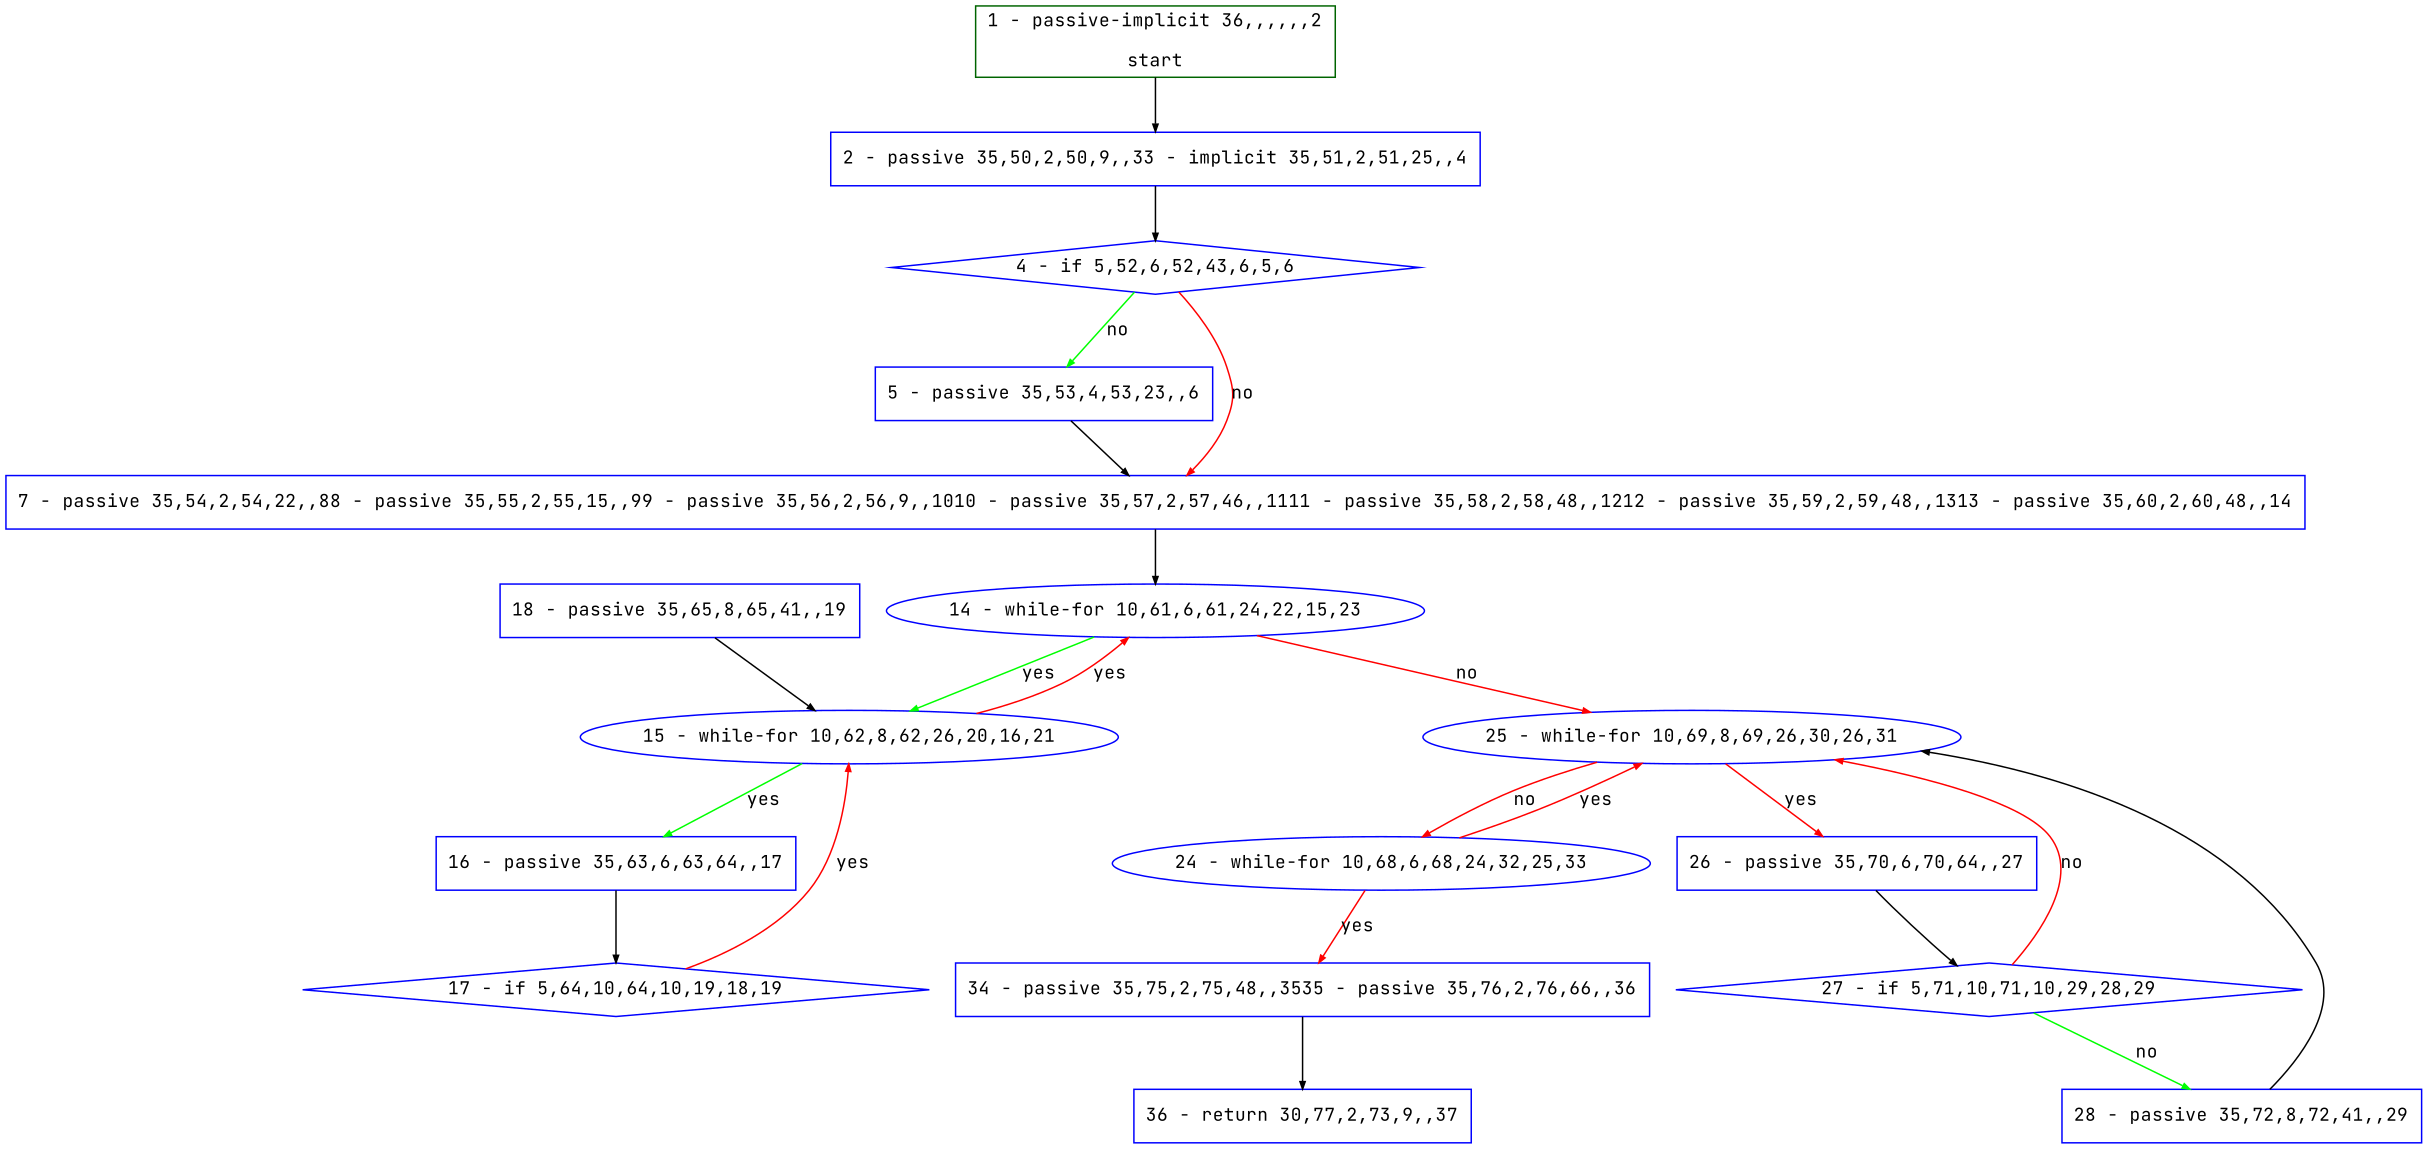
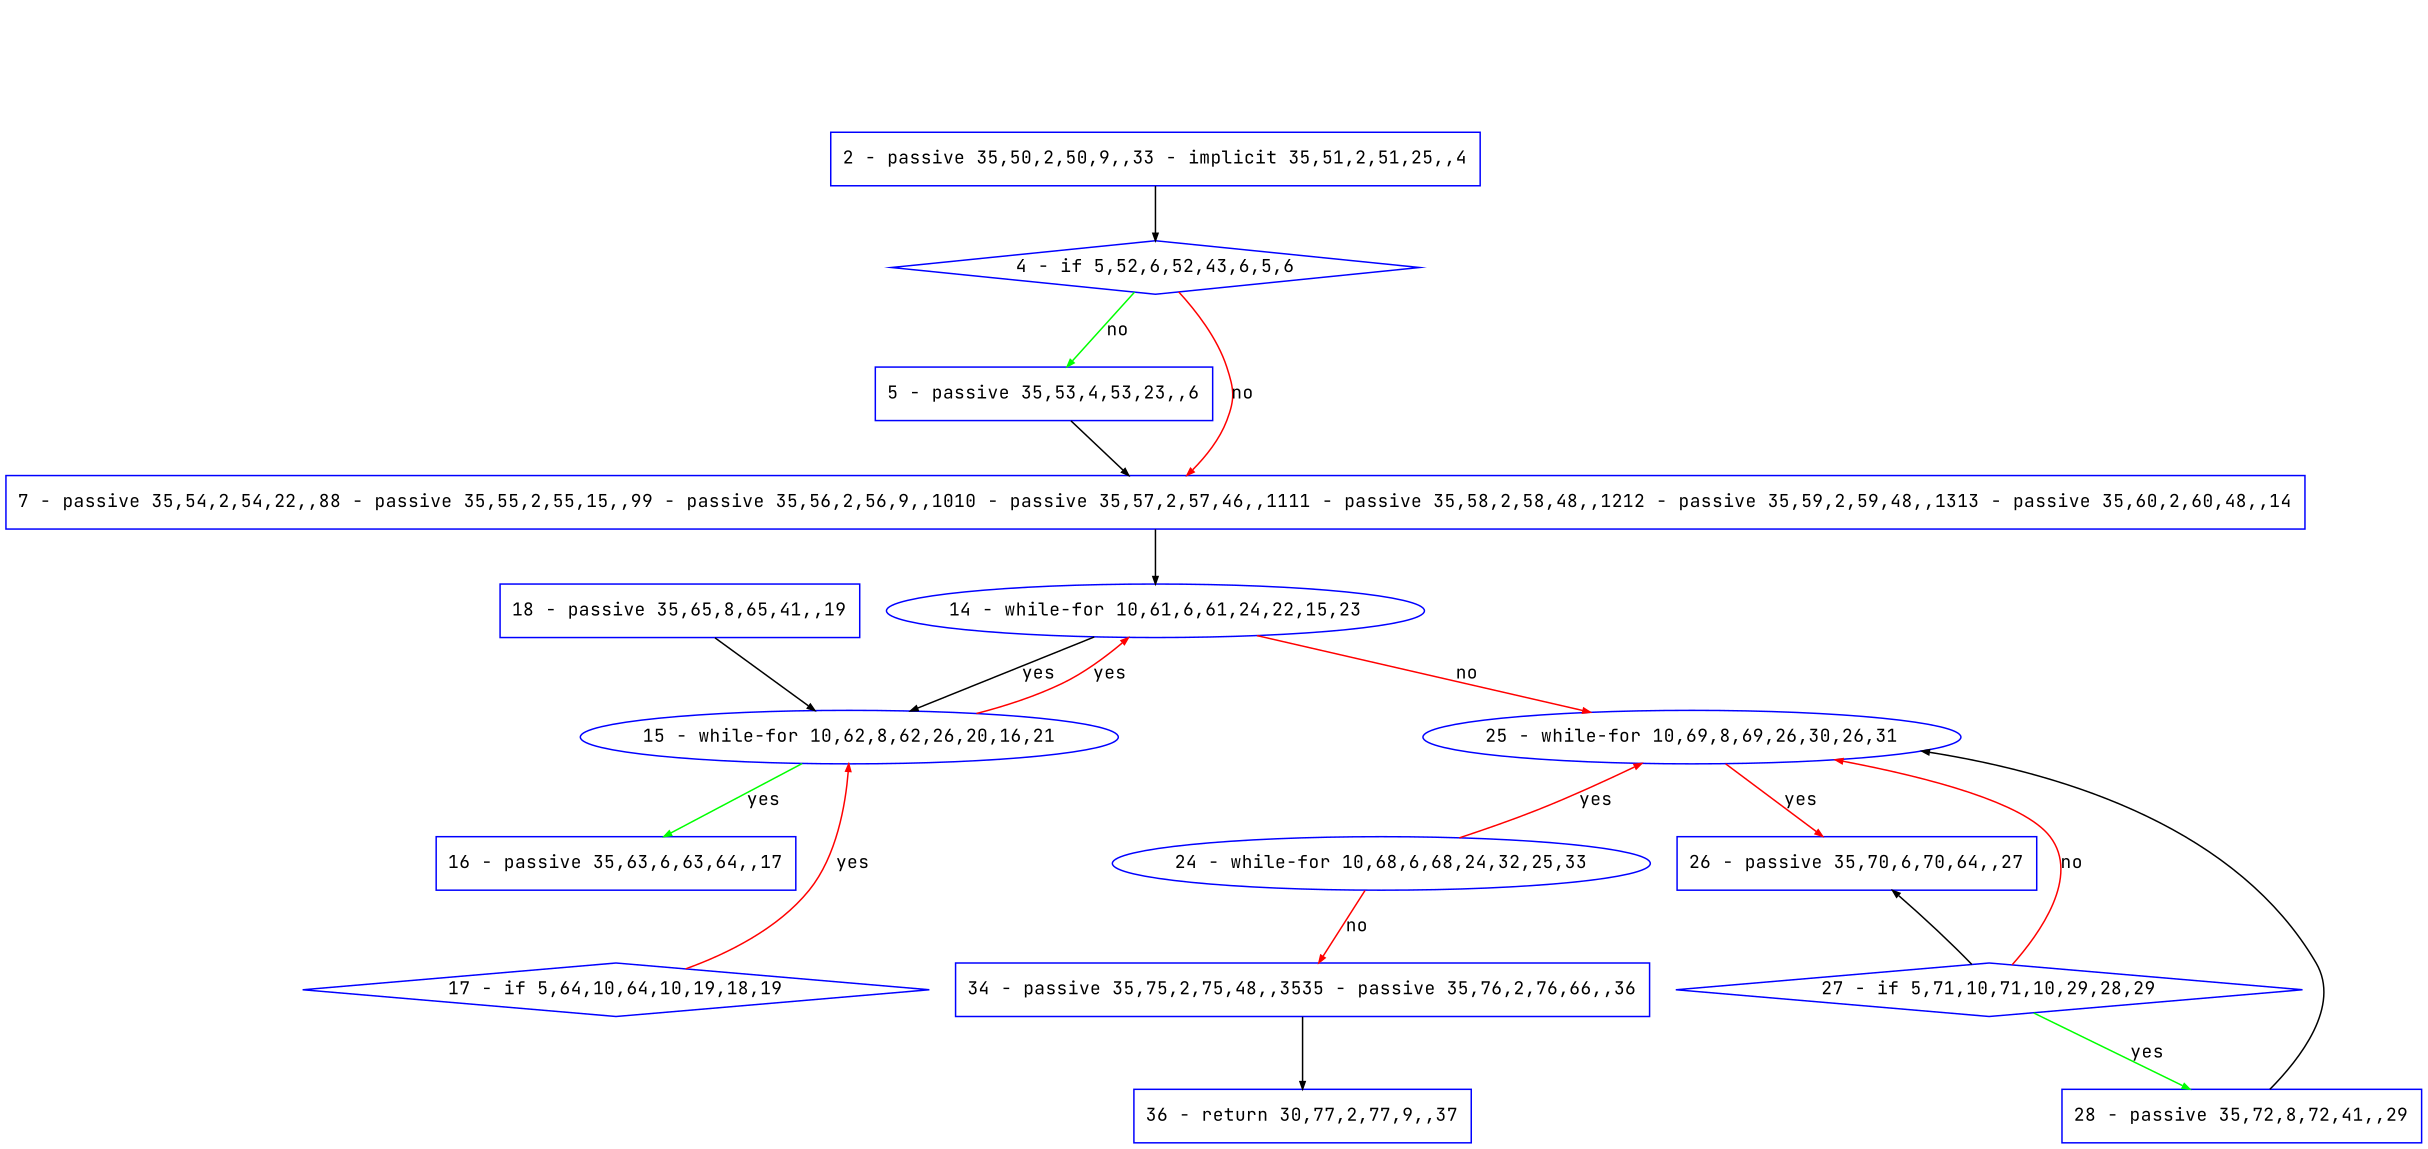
(1155, 42) -> none
(1006, 673) -> (1006, 673)
(1511, 792) -> none
(616, 923) -> none
(1913, 926) -> (1936, 929)
(1358, 927) -> (1358, 927)
(2147, 1053) -> (2147, 1053)
(1303, 1116) -> (1303, 1116)
